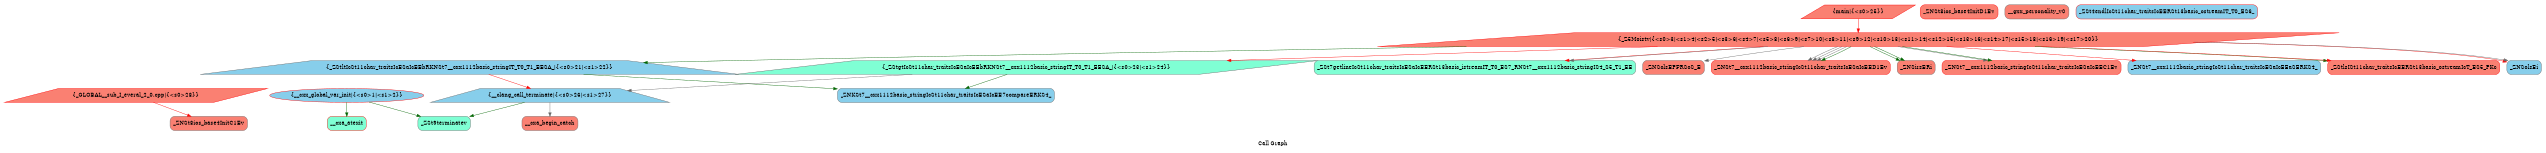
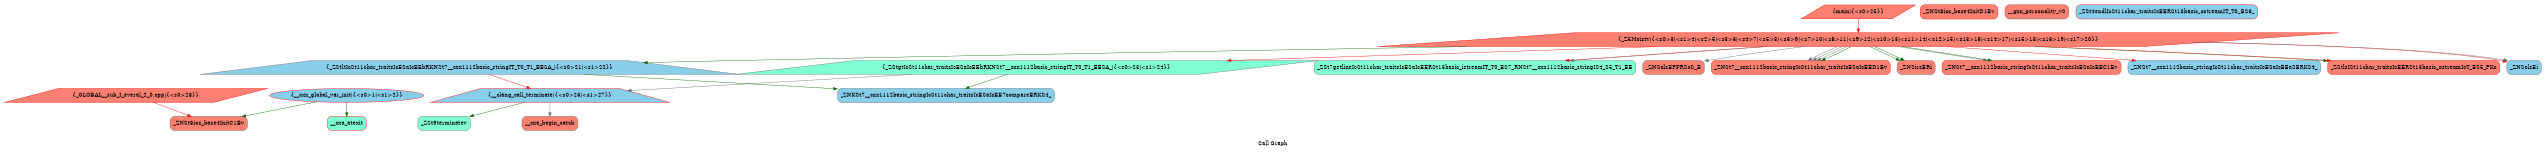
(550, 95) -> (550, 95)
(393, 109) -> (281, 109)
